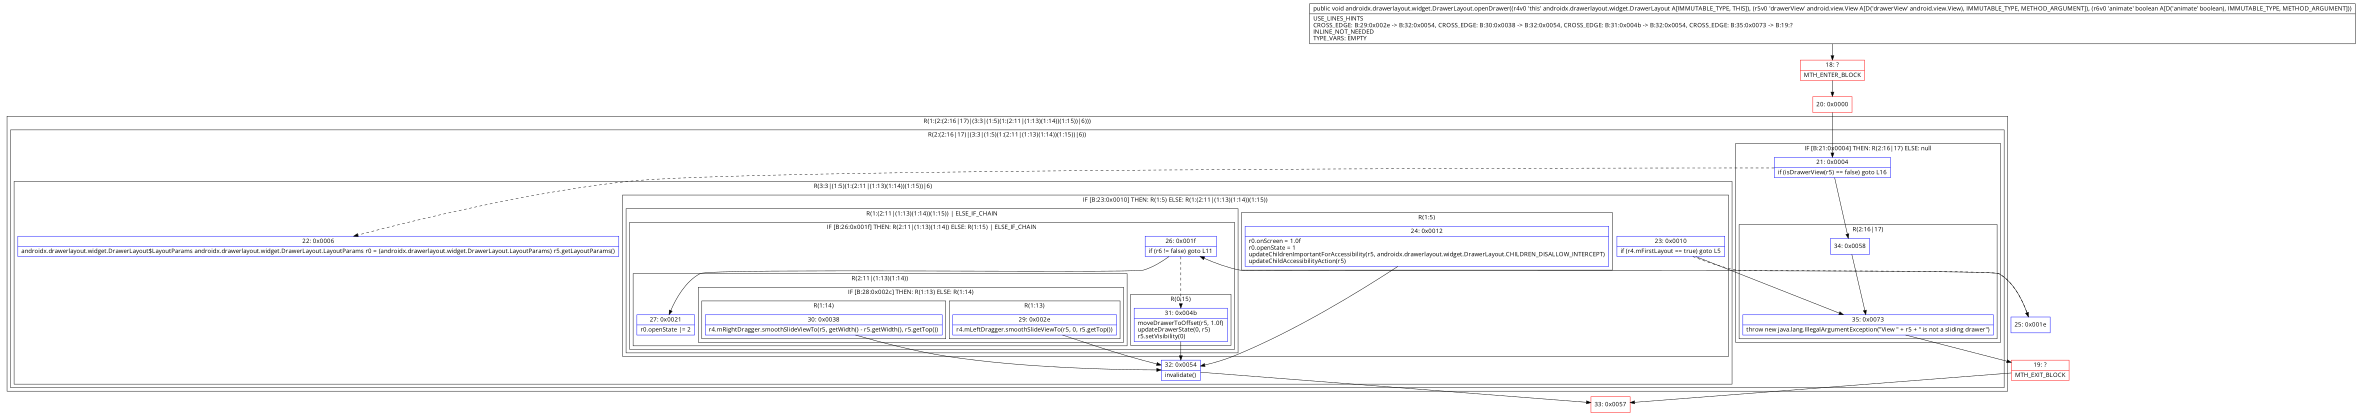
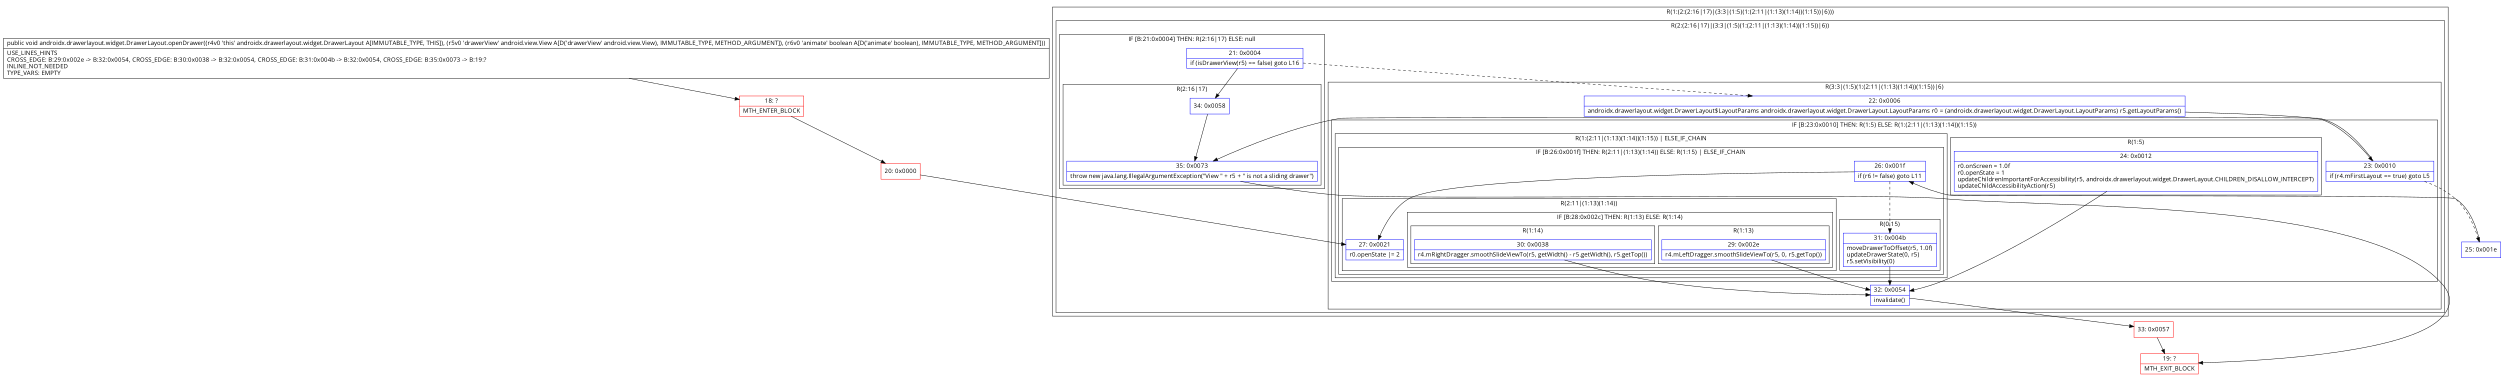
none -> (2265, 115)
(1832, 133) -> (1131, 209)
(1861, 385) -> (2160, 344)
